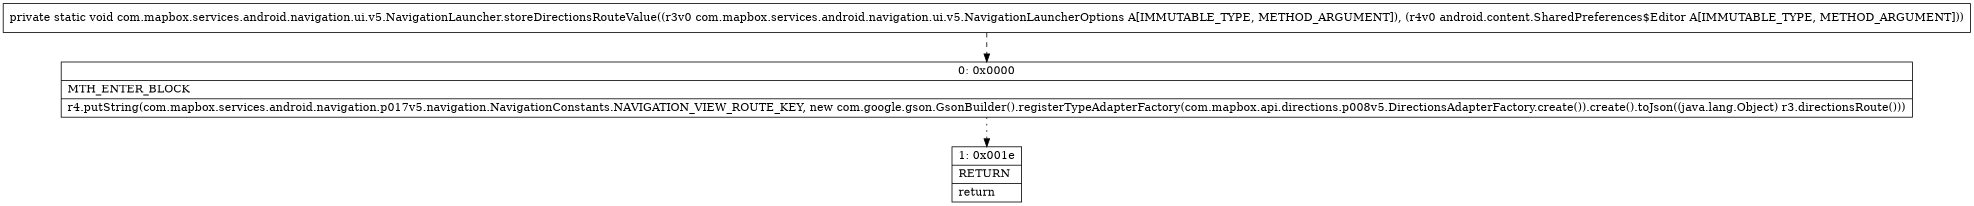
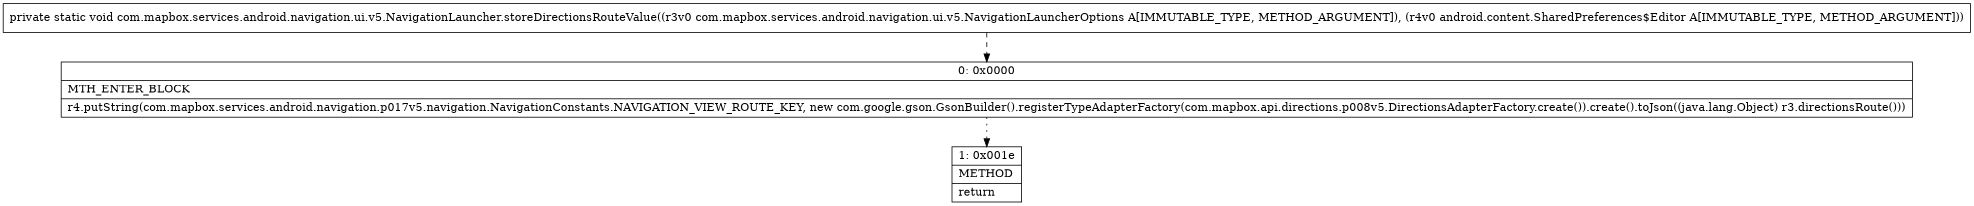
(984, 174) -> (986, 174)
